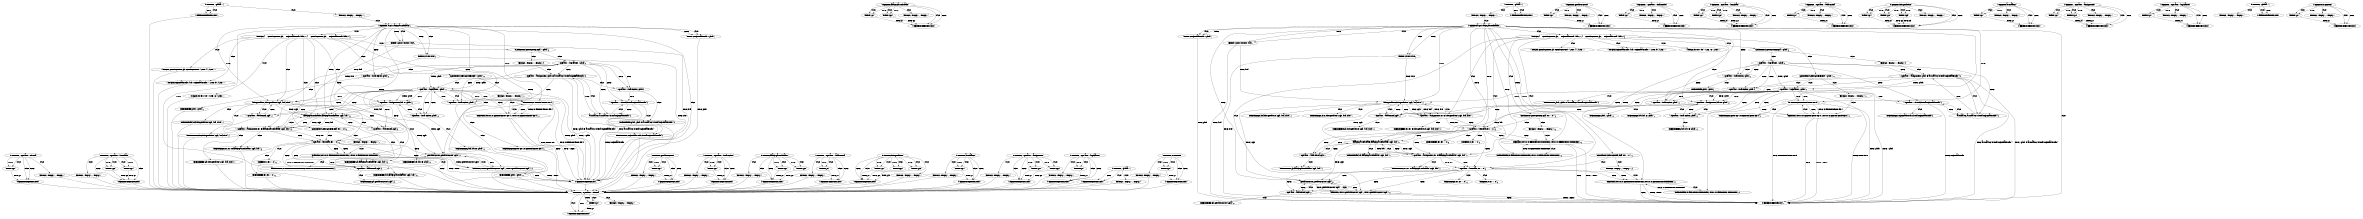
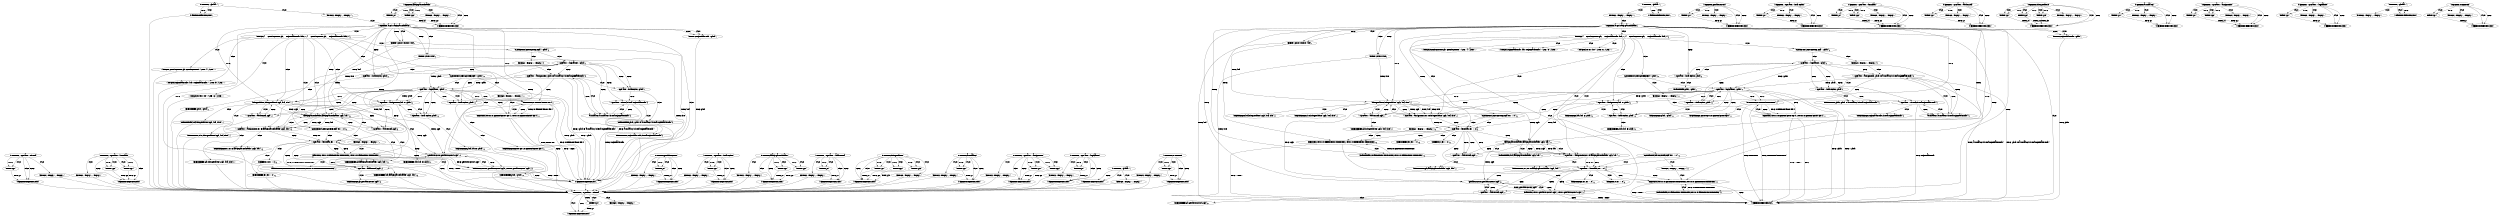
(1417, 129) -> none
